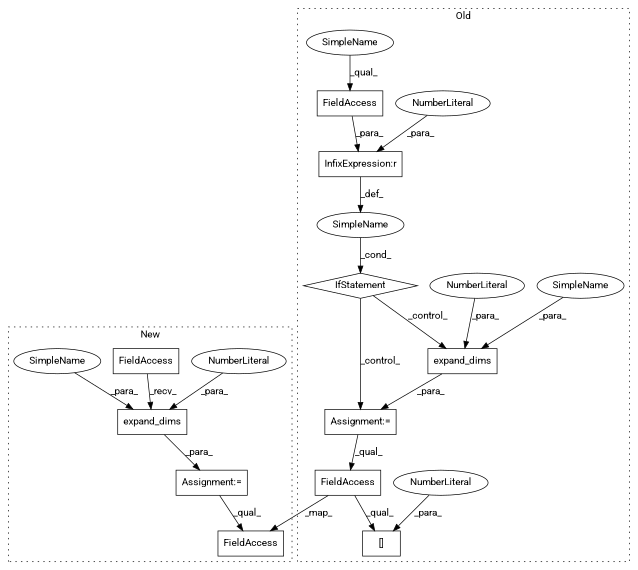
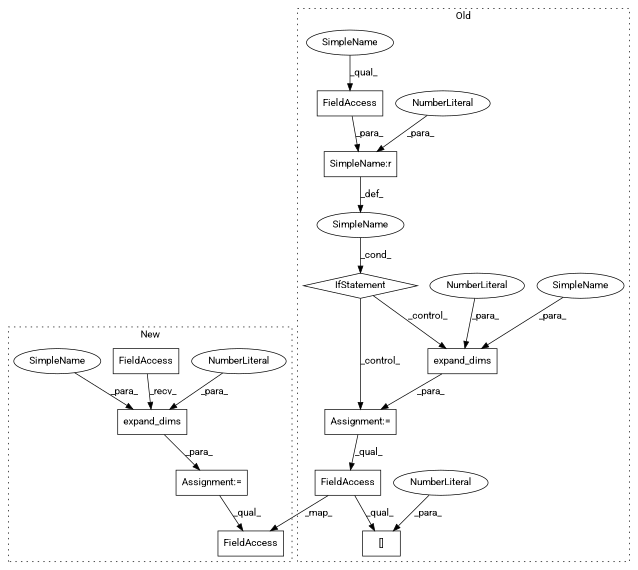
(360, 164) -> (360, 164)
